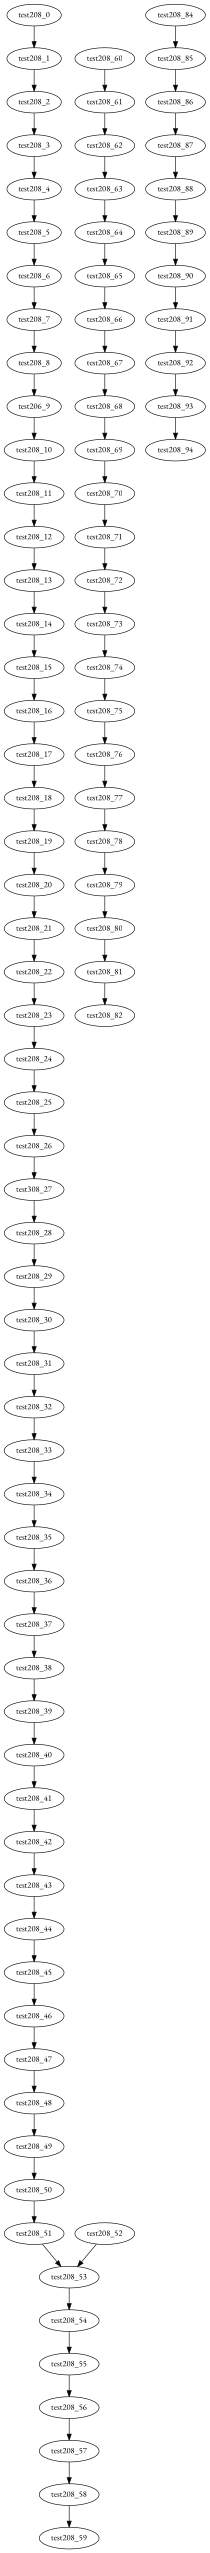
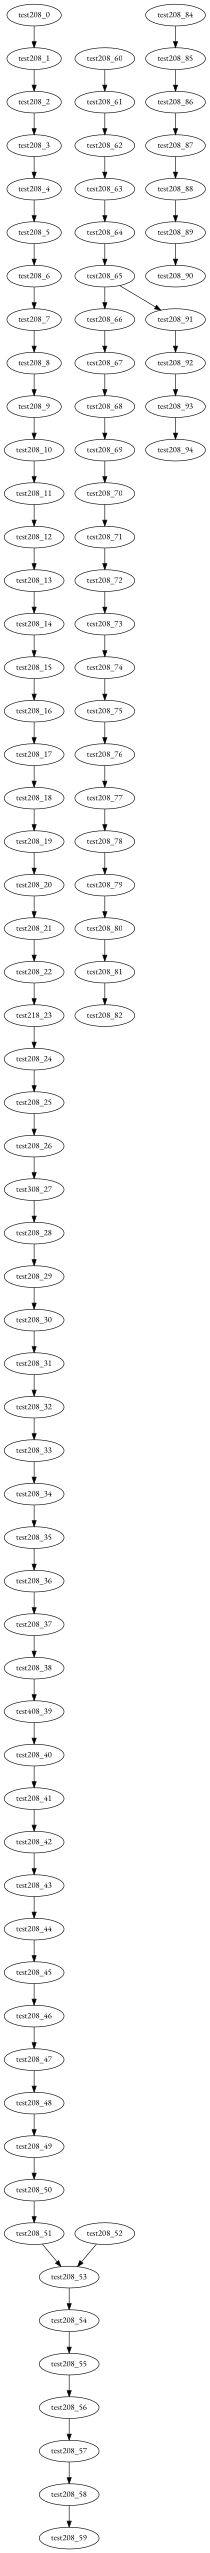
(176, 295) -> (138, 296)
(34, 407) -> (34, 407)
(34, 1016) -> (34, 1016)
(34, 1712) -> (34, 1712)
